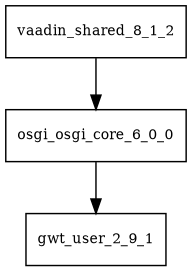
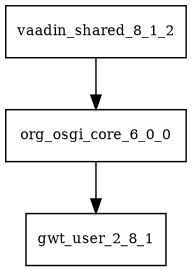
(96, 136) -> (96, 136)
(96, 240) -> (96, 240)
